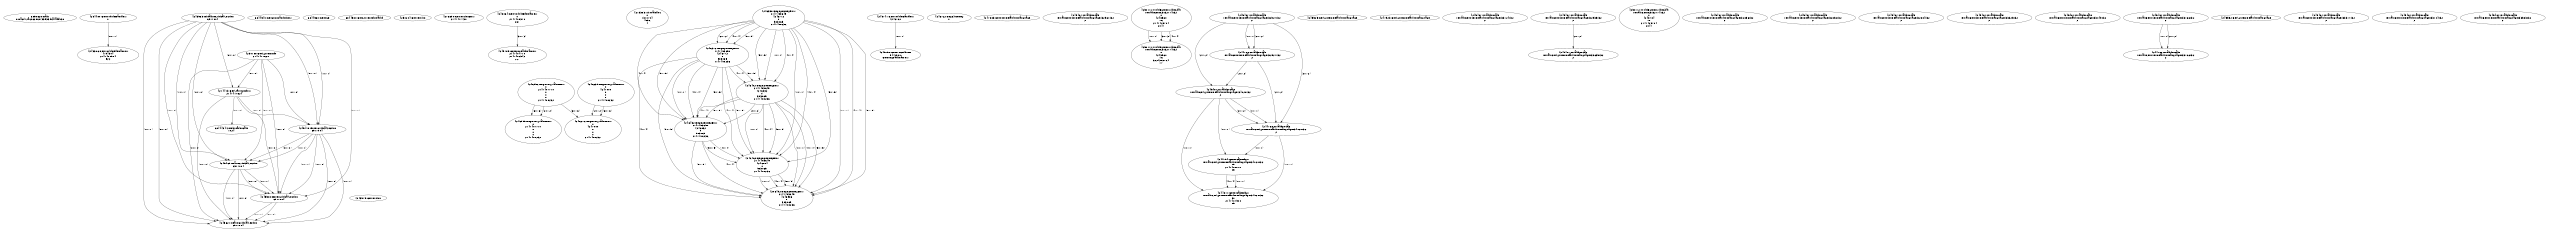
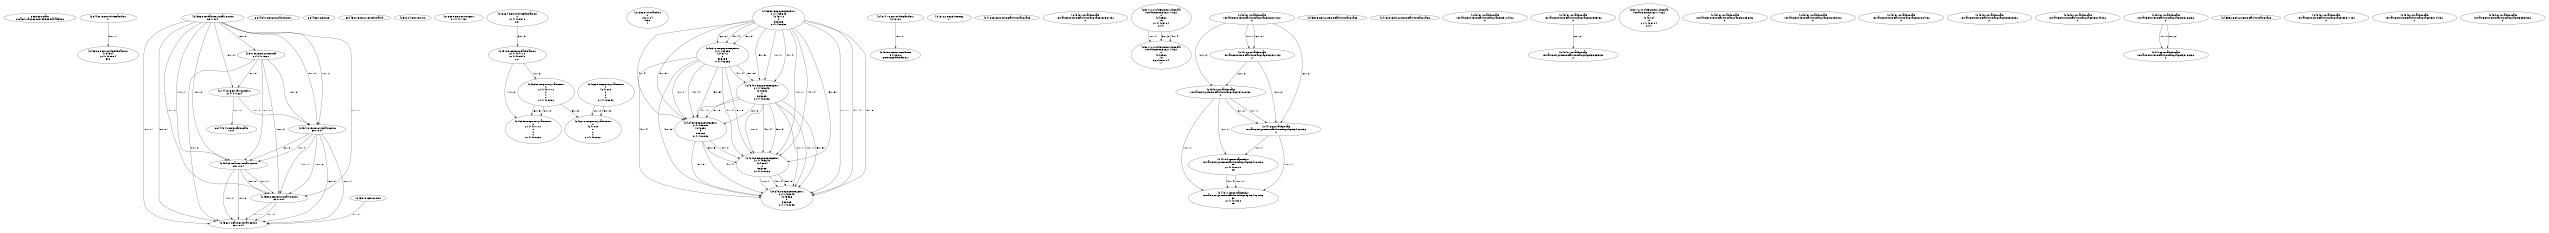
none -> (236, 36)
none -> (529, 70)
none -> (505, 91)
(266, 138) -> none
(197, 158) -> (320, 221)
